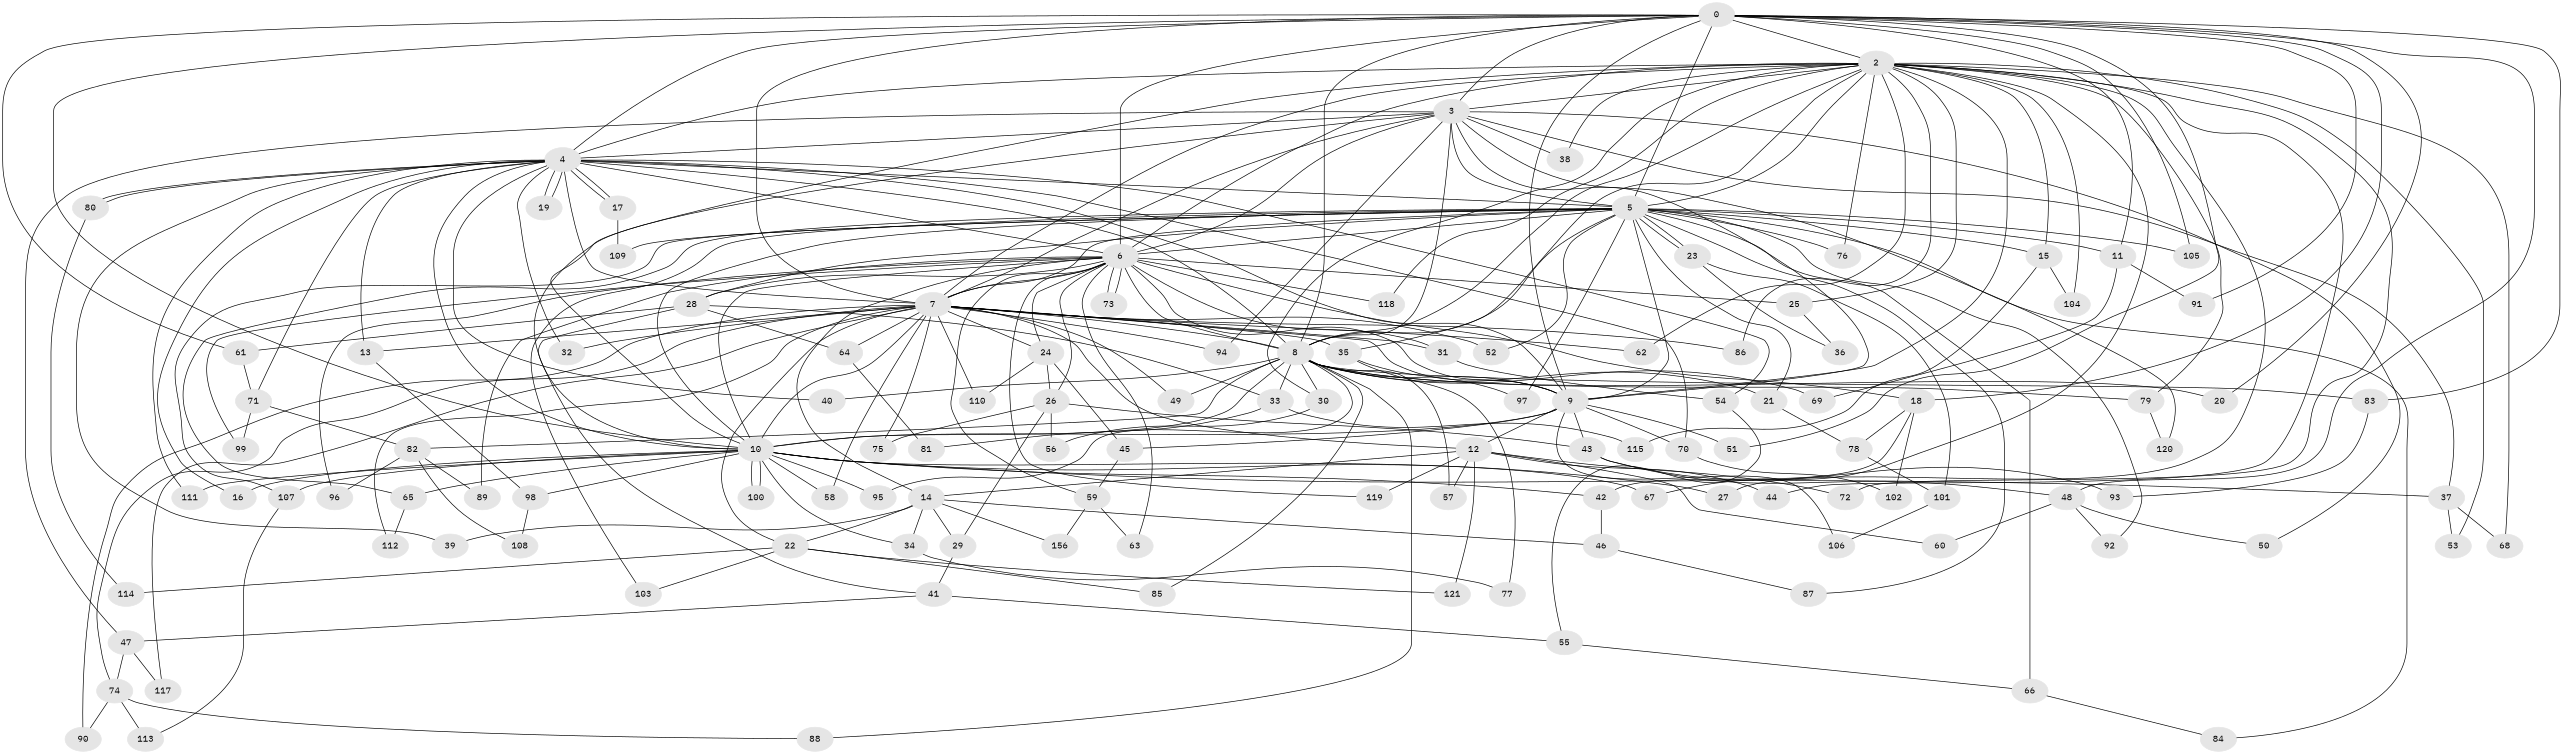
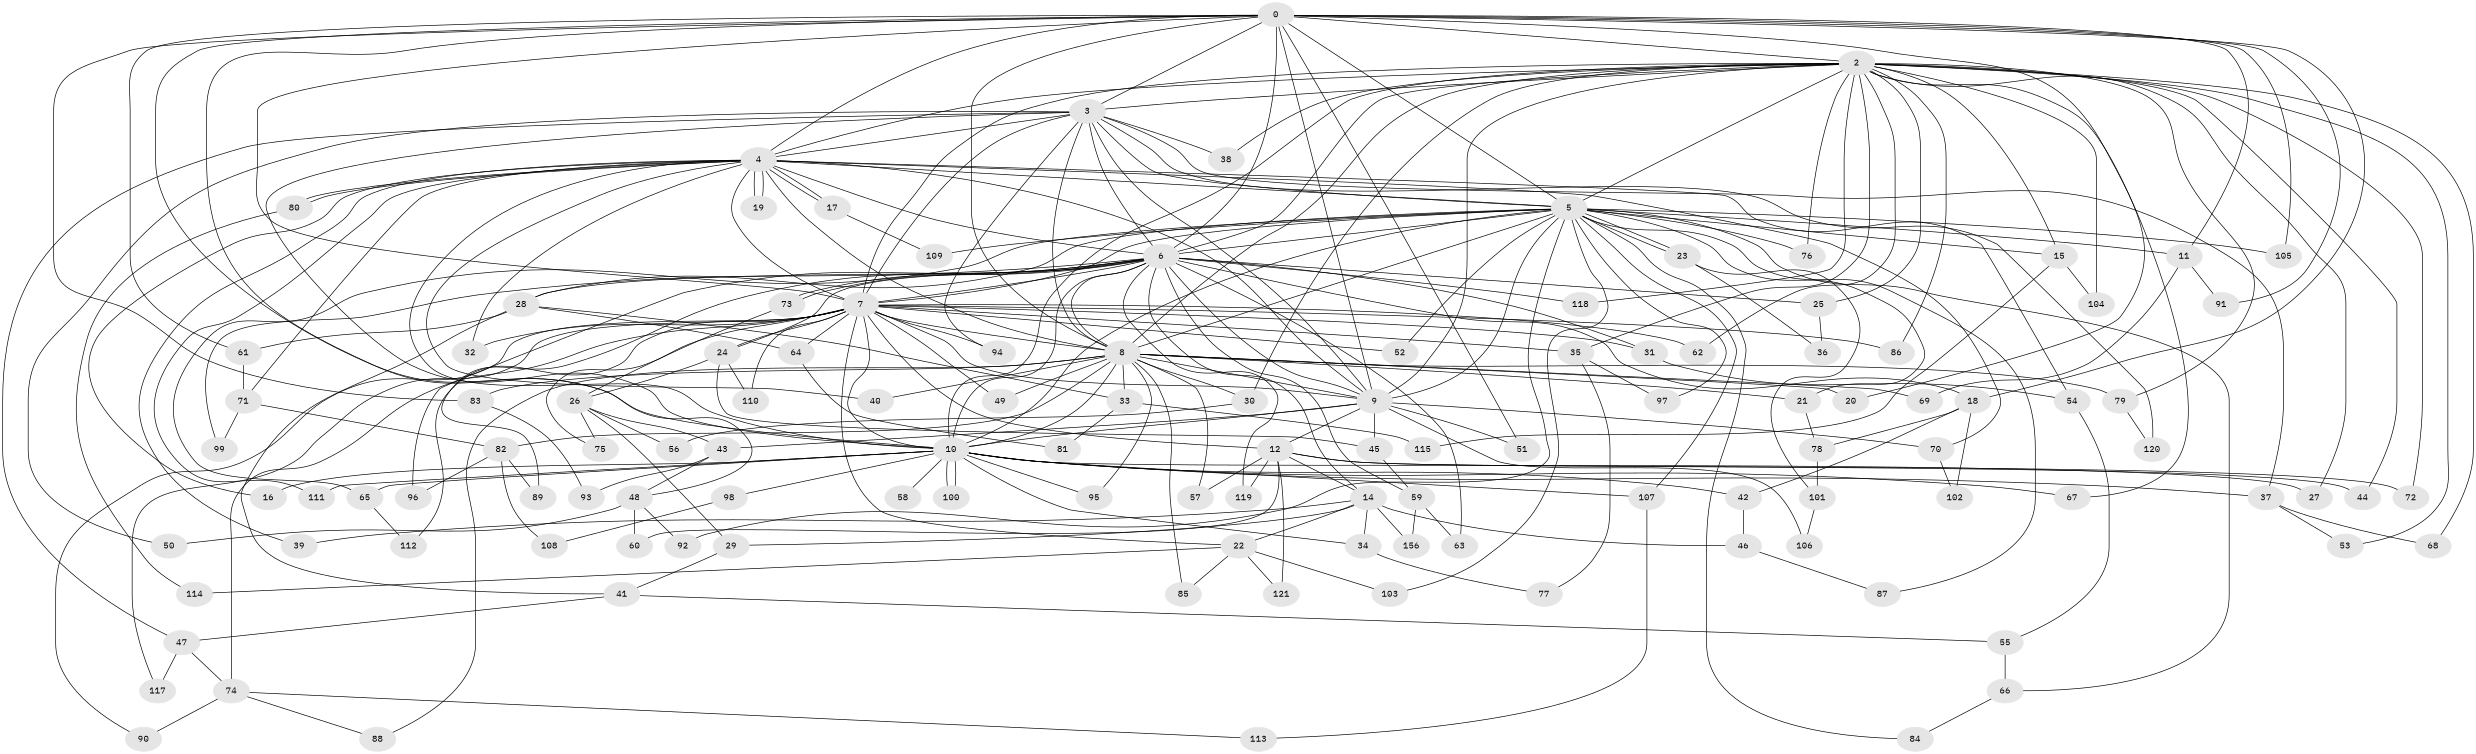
(1061, 309) -> (679, 350)
(366, 353) -> none
(873, 402) -> none
